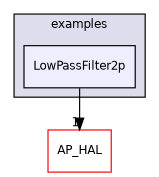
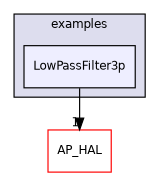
(80, 67) -> (80, 67)
